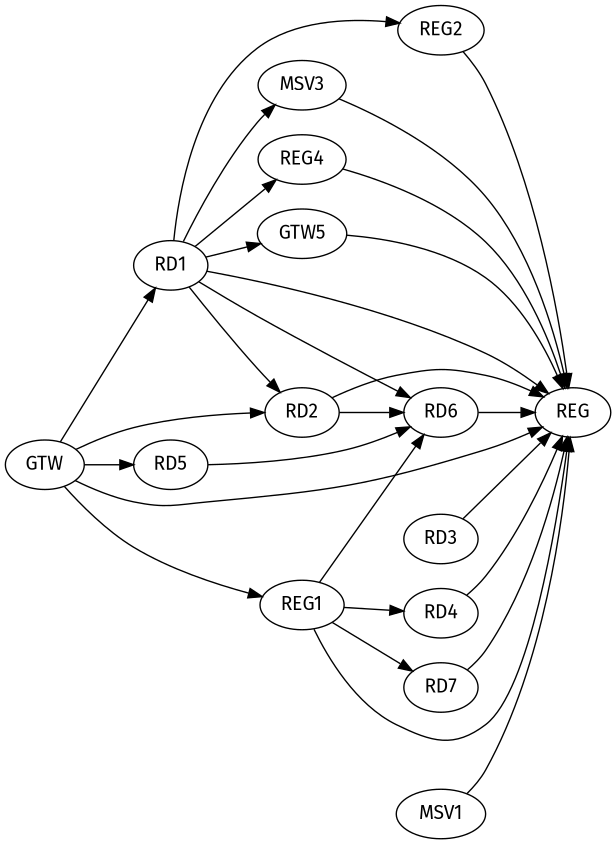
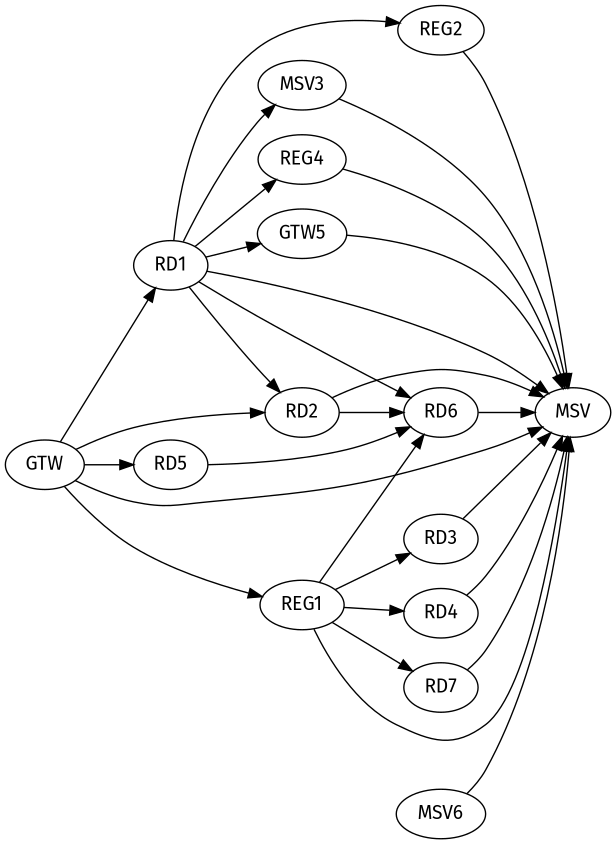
(573, 412) -> (573, 412)
none -> (366, 574)
(441, 814) -> (441, 814)
